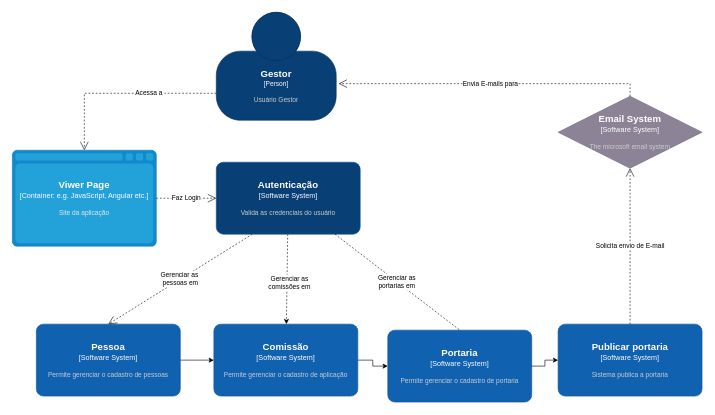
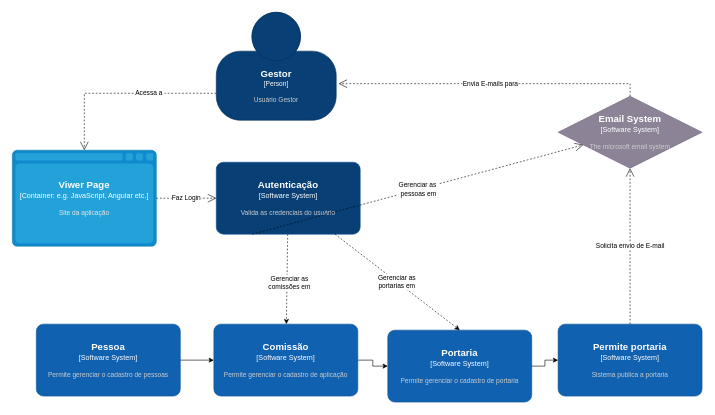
(181, 279) -> (423, 188)
(457, 328) -> (455, 327)
(630, 360) -> (630, 360)
